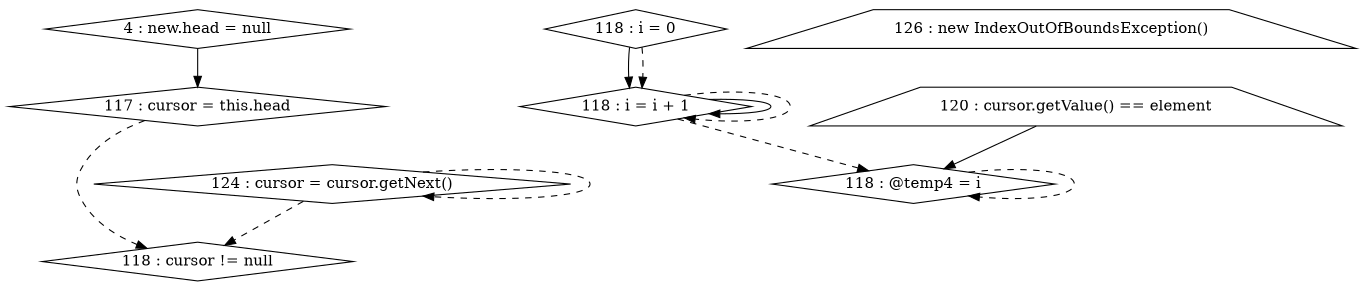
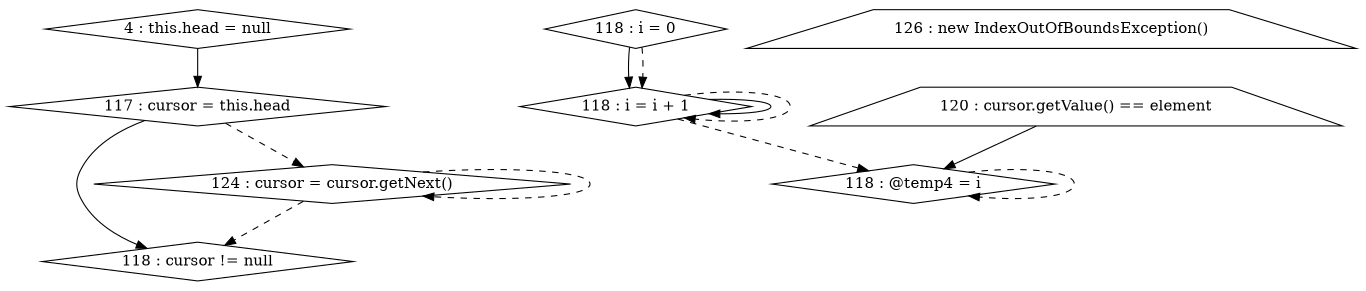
(198, 29) -> (198, 29)
none -> (260, 142)
(77, 180) -> (77, 180)
